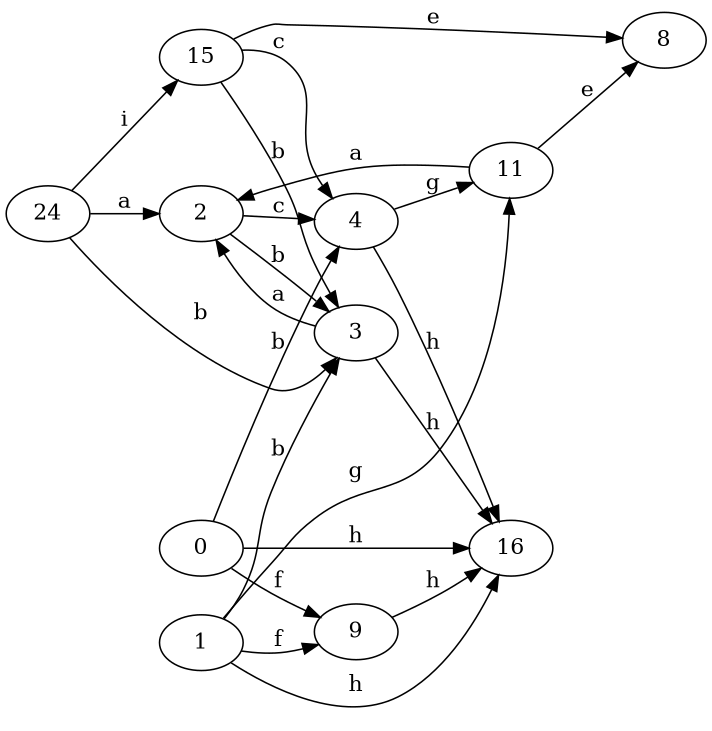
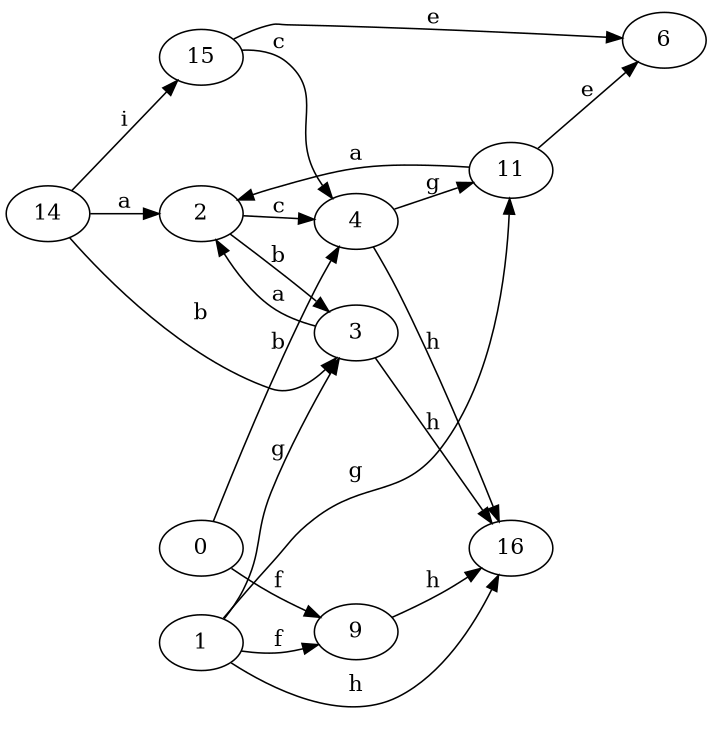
(664, 40) -> (664, 40)
(278, 173) -> none
(48, 214) -> (48, 214)
(279, 450) -> (279, 450)
(348, 548) -> none
